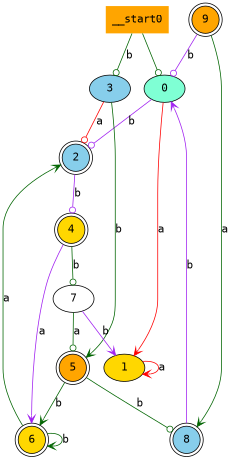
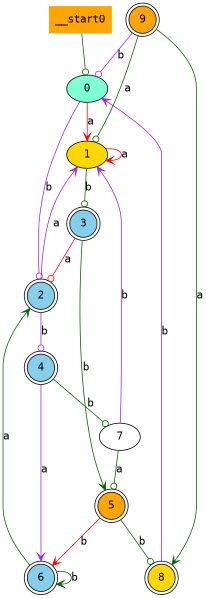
(125, 52) -> (86, 185)
none -> (121, 87)
(110, 89) -> (83, 224)
none -> (48, 223)
(71, 230) -> (41, 368)
(54, 400) -> (79, 539)
(32, 440) -> (41, 578)
(187, 440) -> (162, 578)
